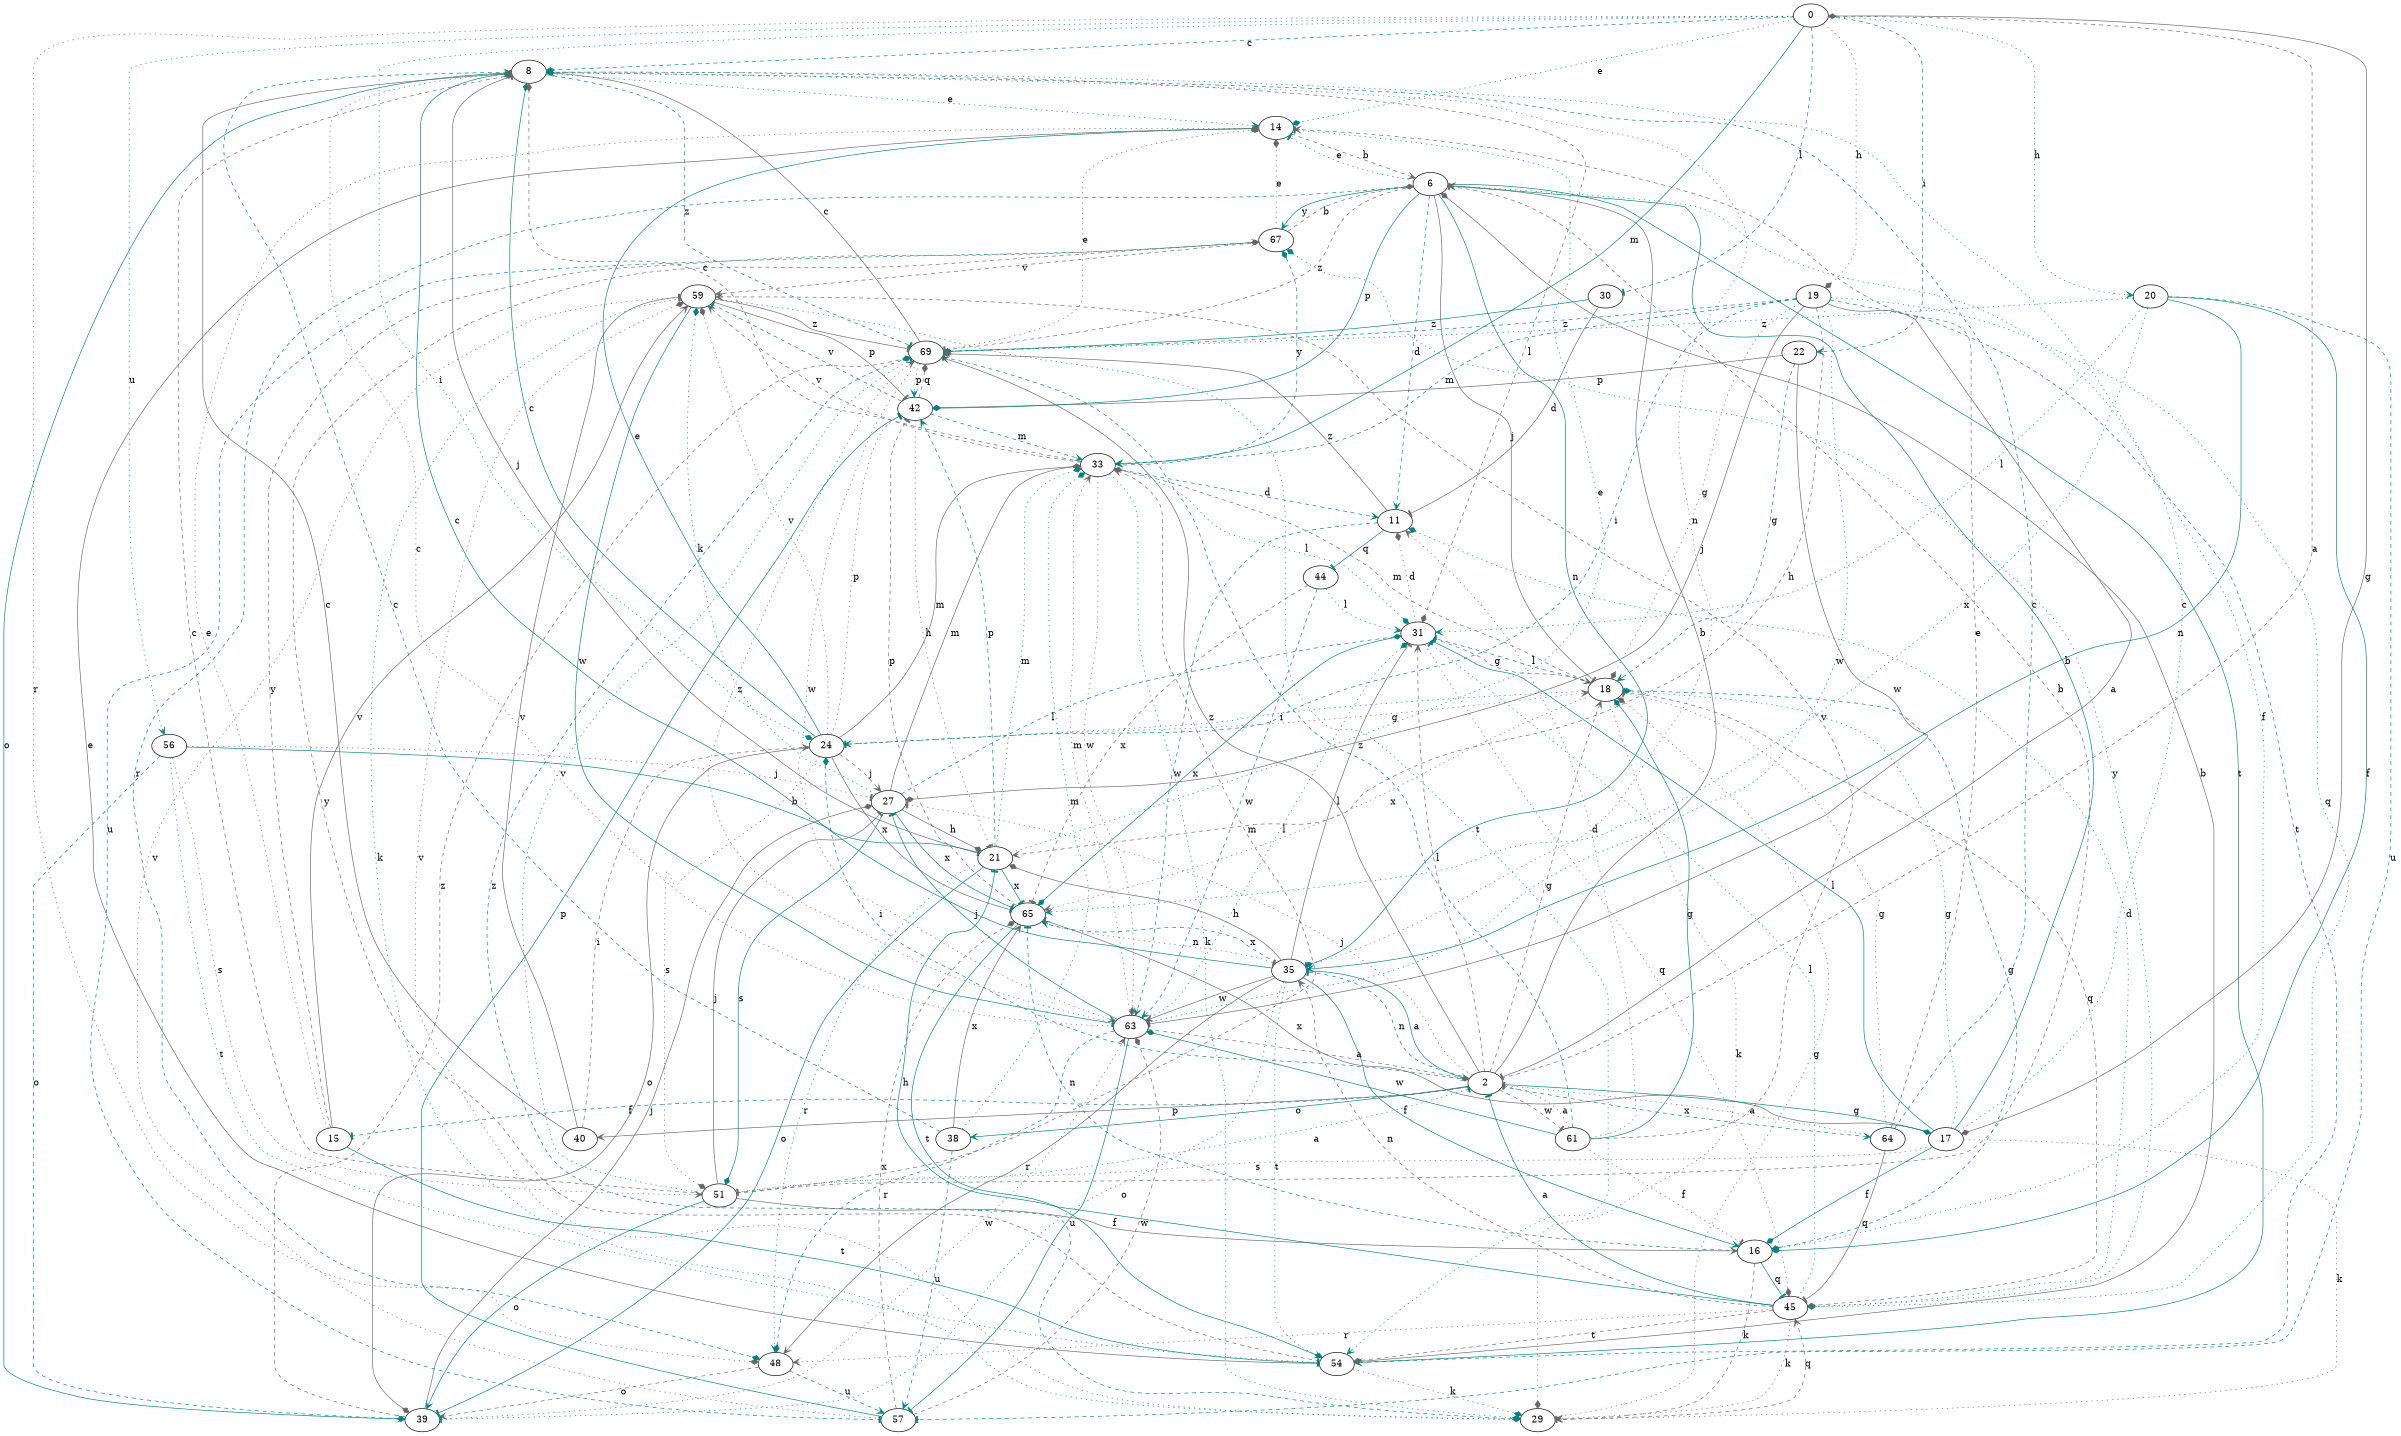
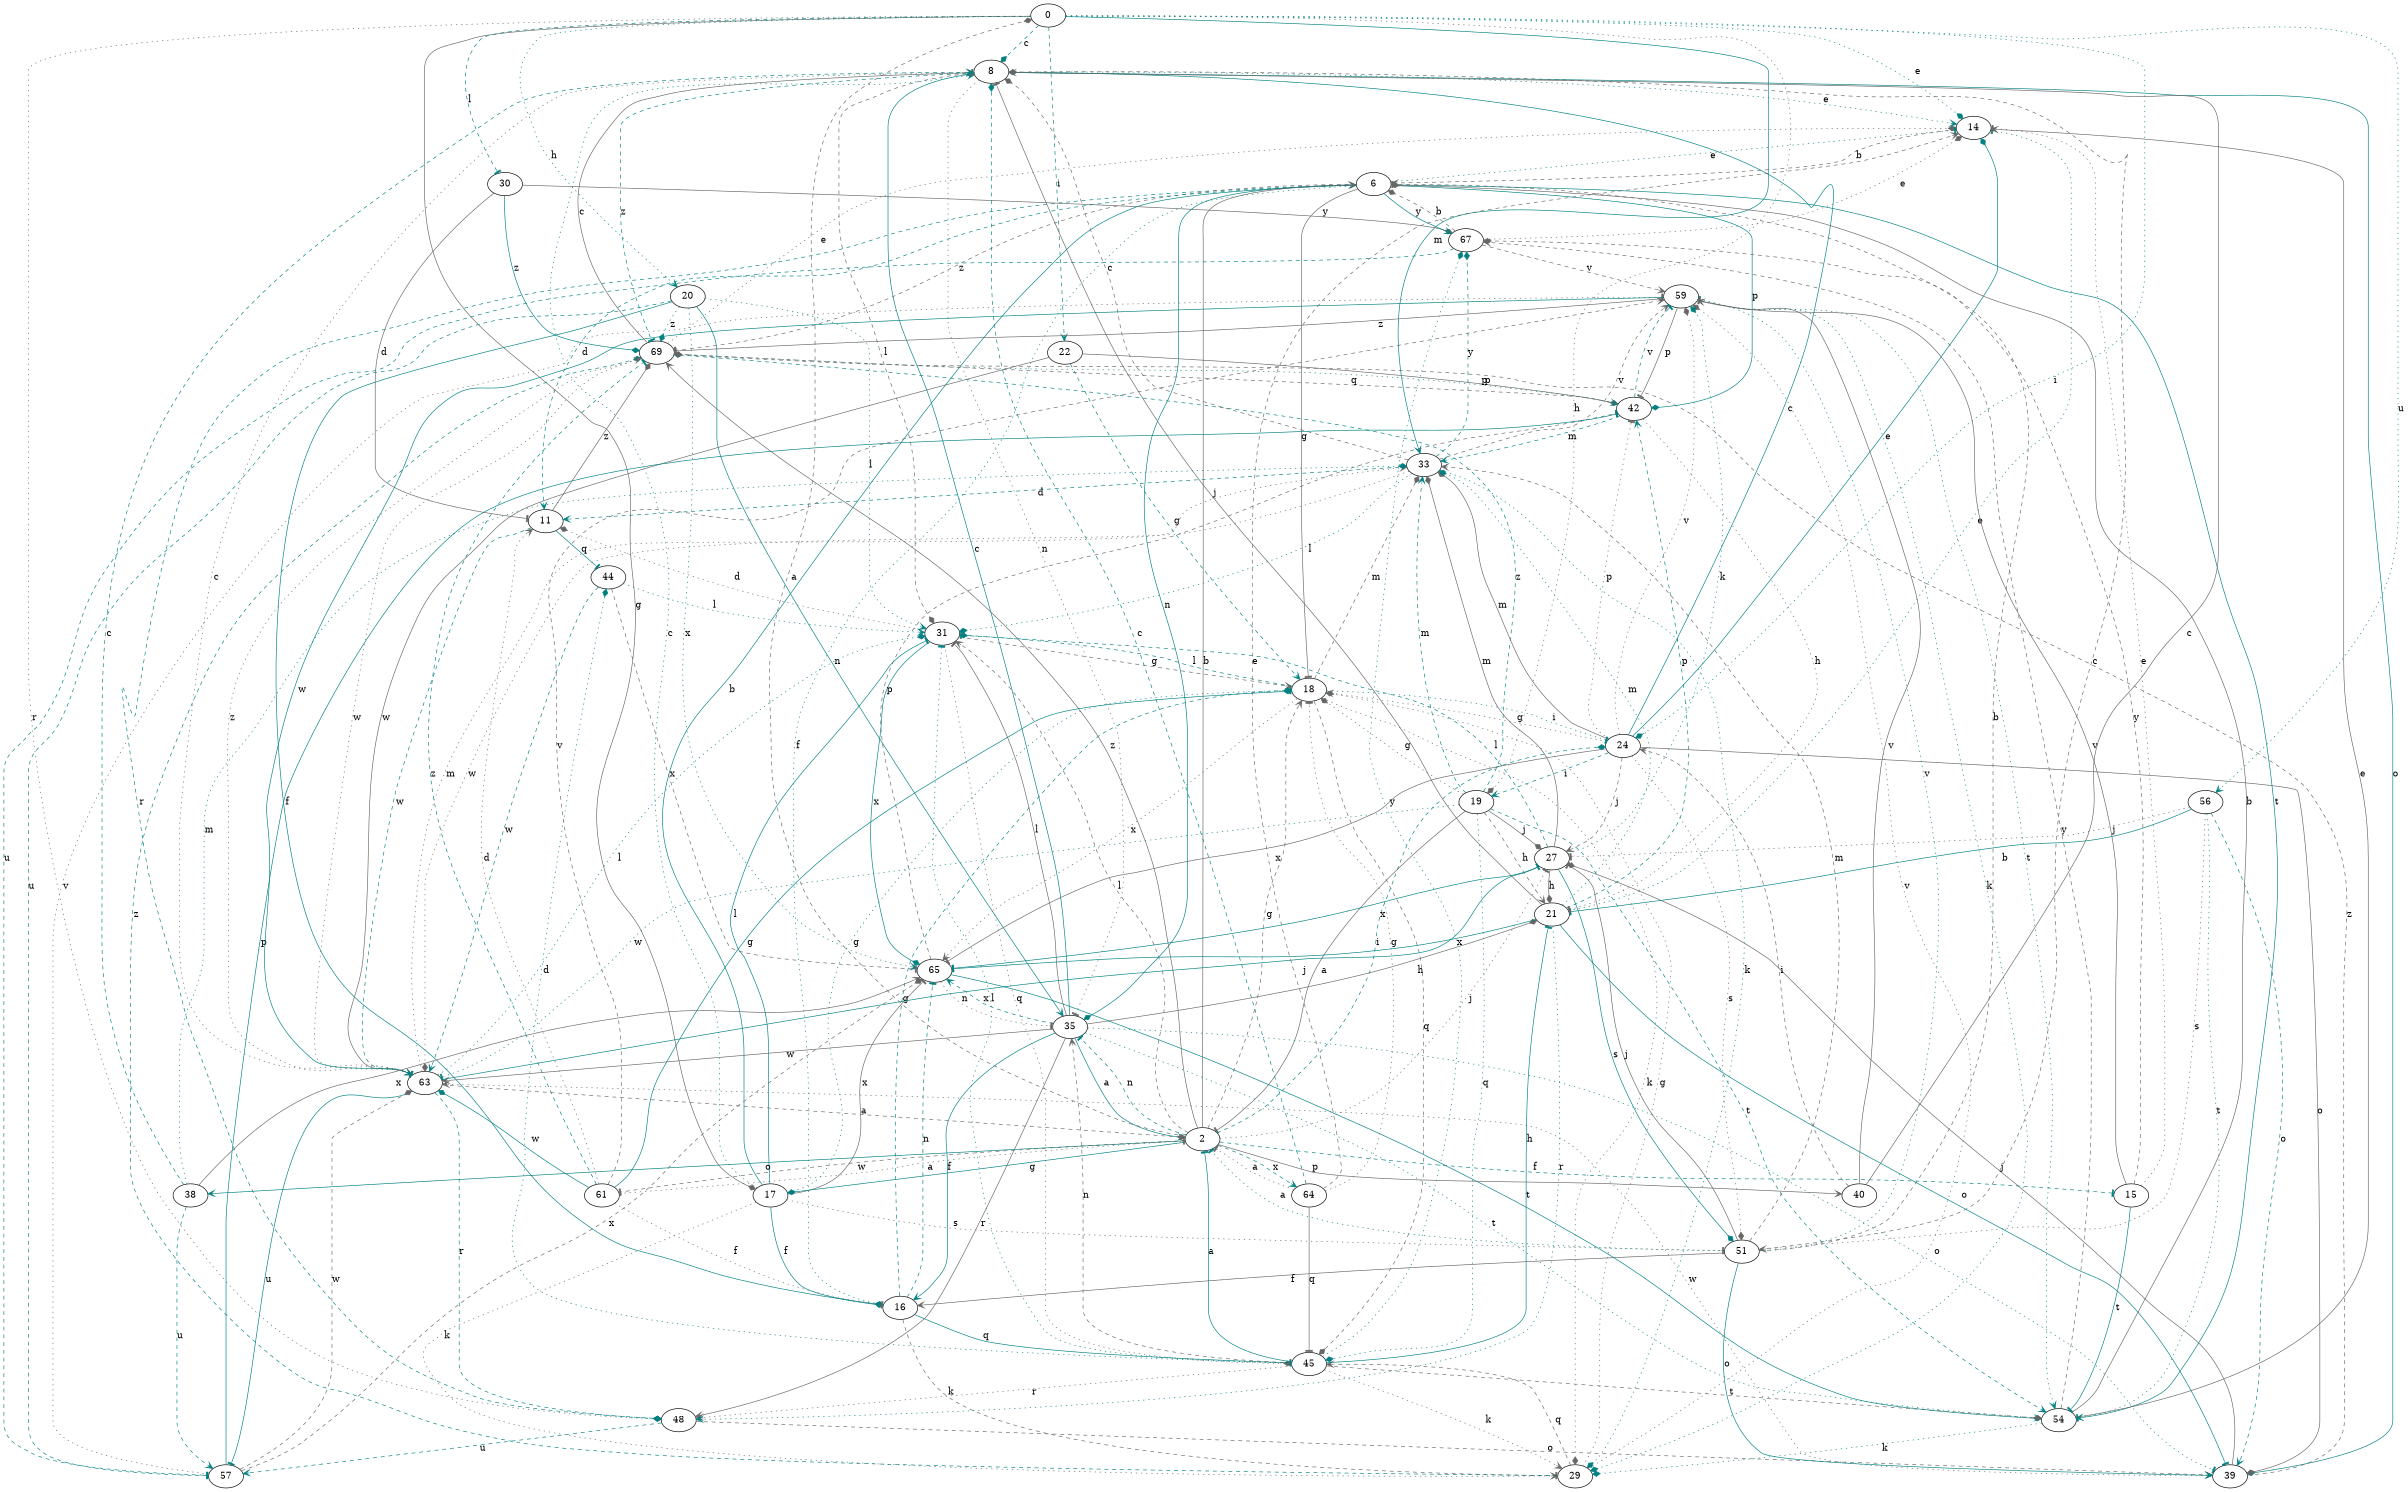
none -> (984, 200)
(1513, 437) -> (1305, 437)
(1359, 686) -> (1559, 772)
(560, 770) -> (1925, 786)
(2105, 856) -> (562, 1299)
